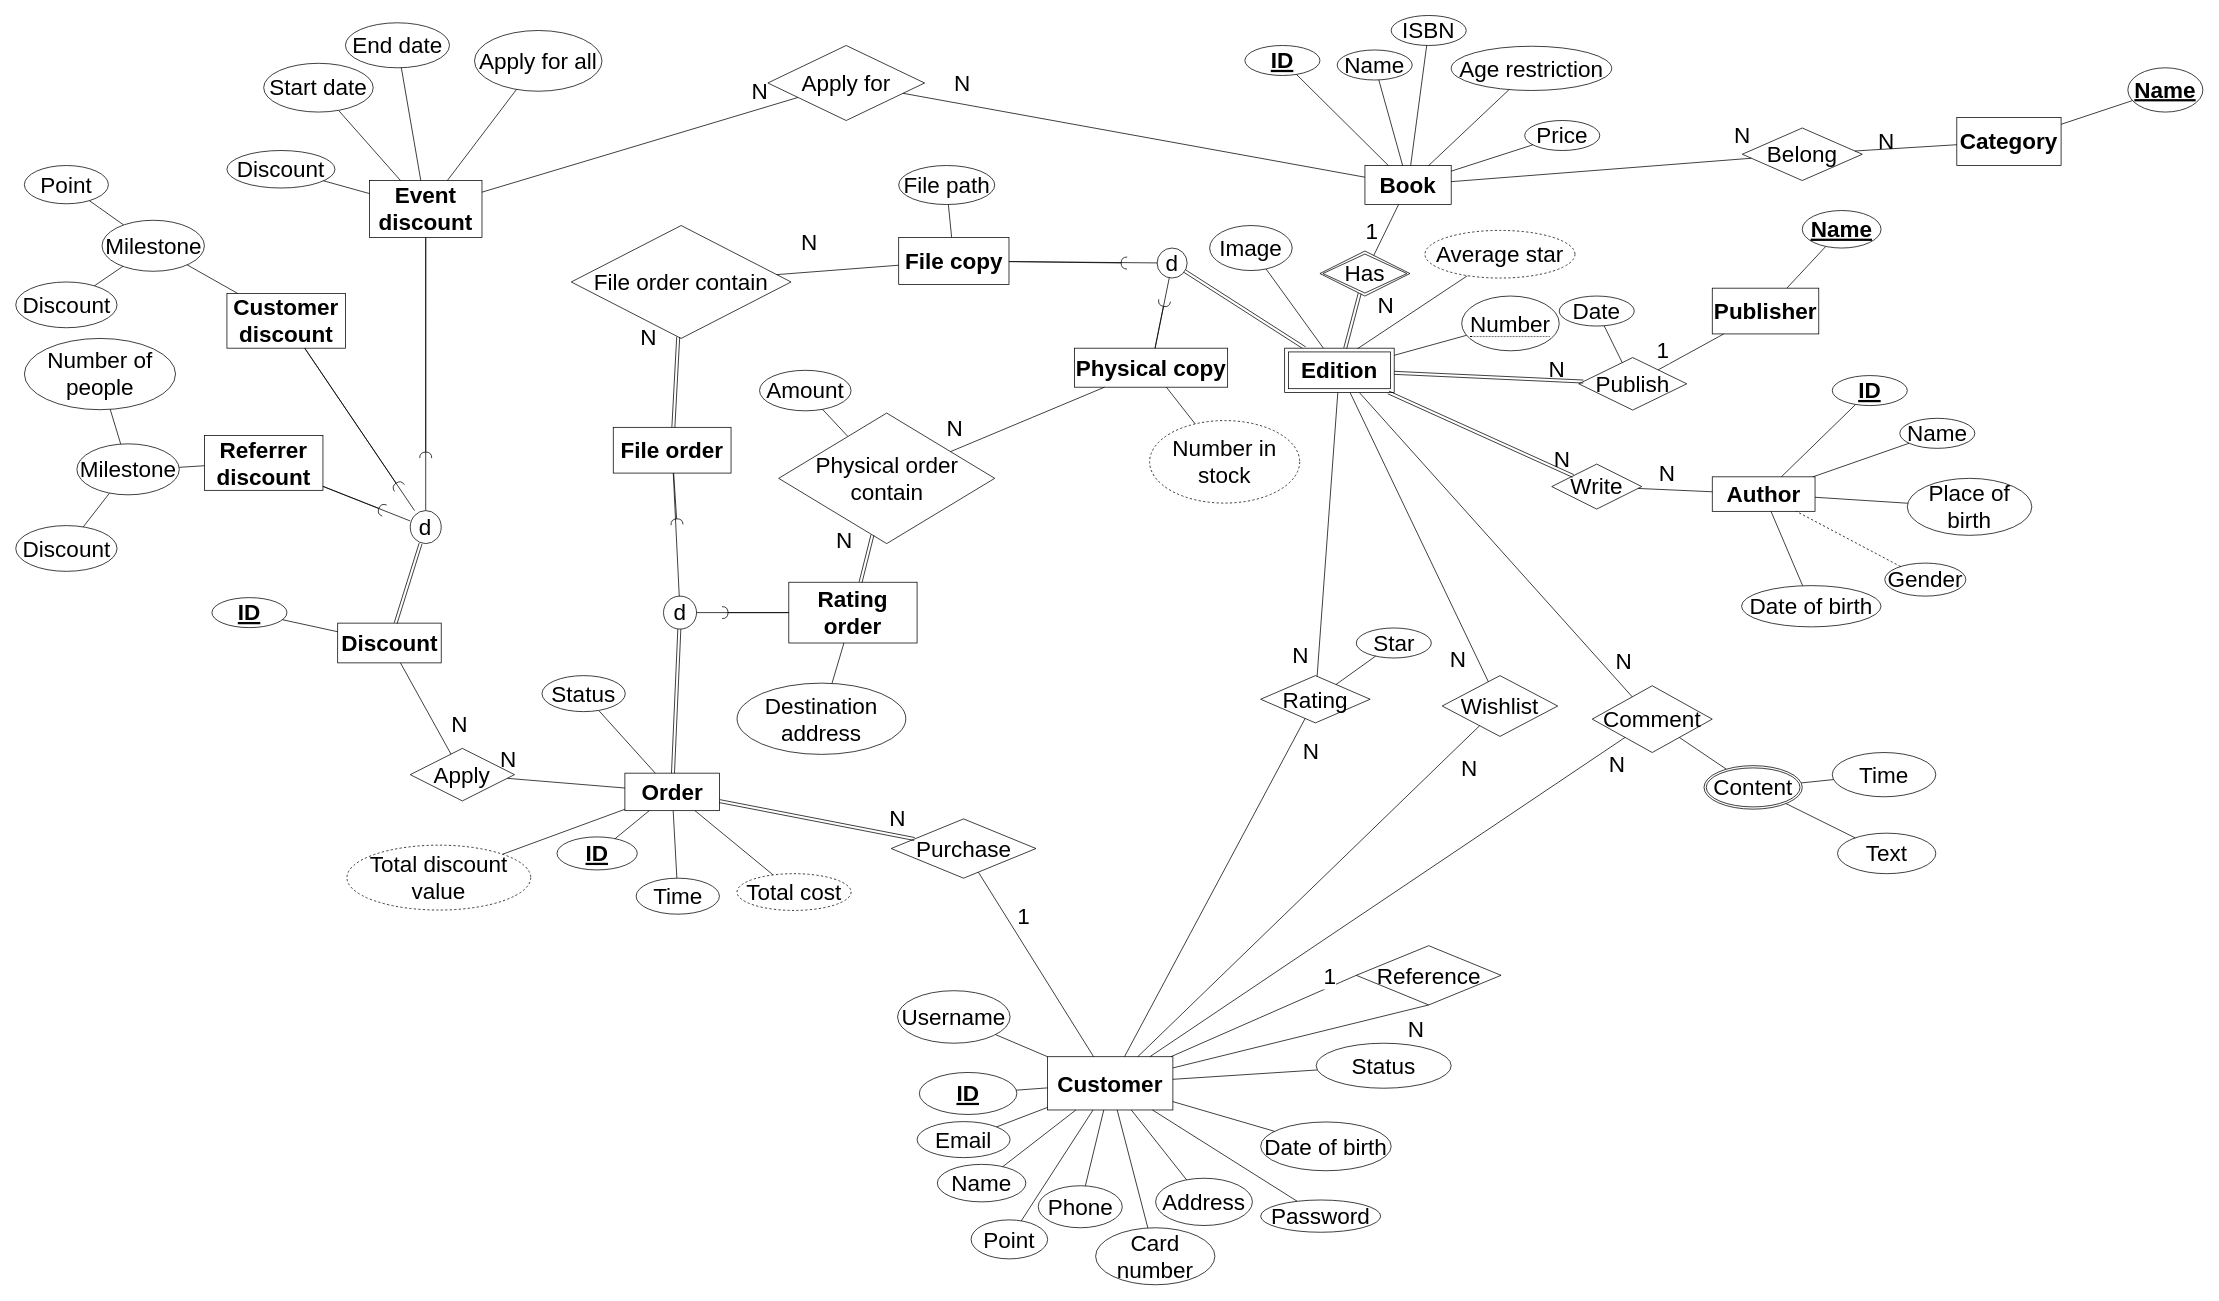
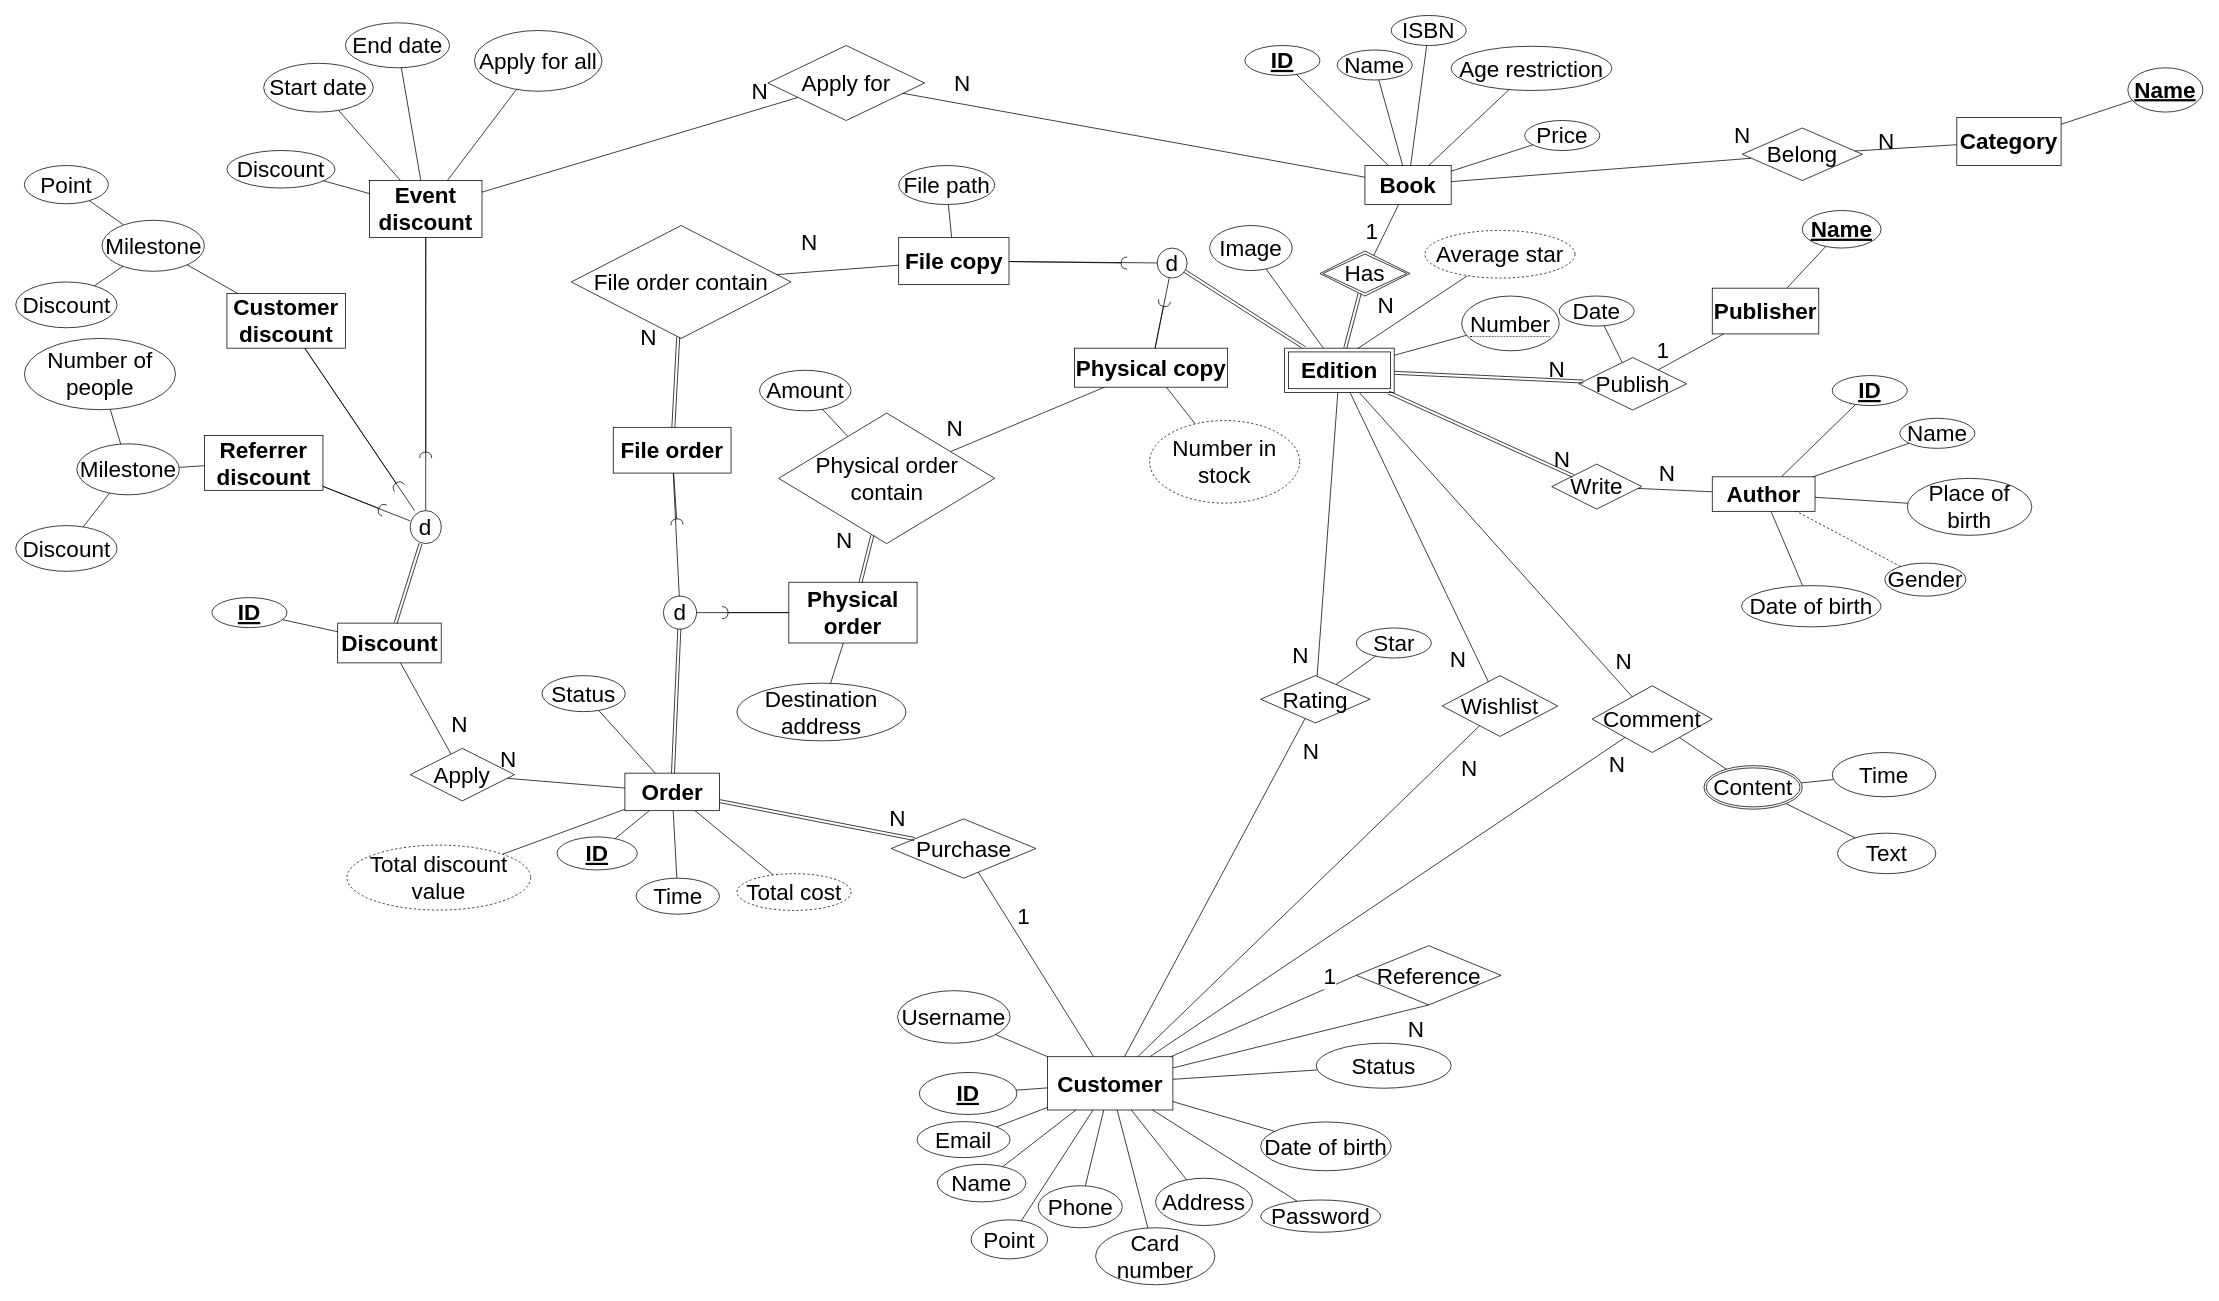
(853, 612) -> (853, 612)
(821, 719) -> (821, 712)
